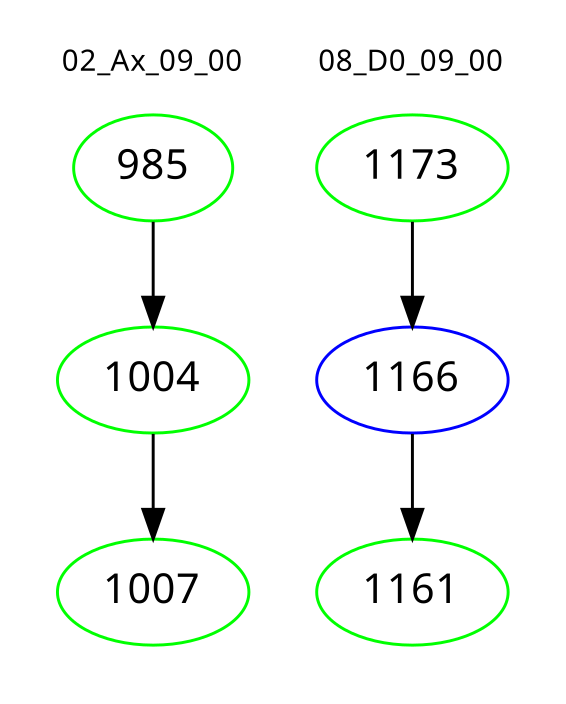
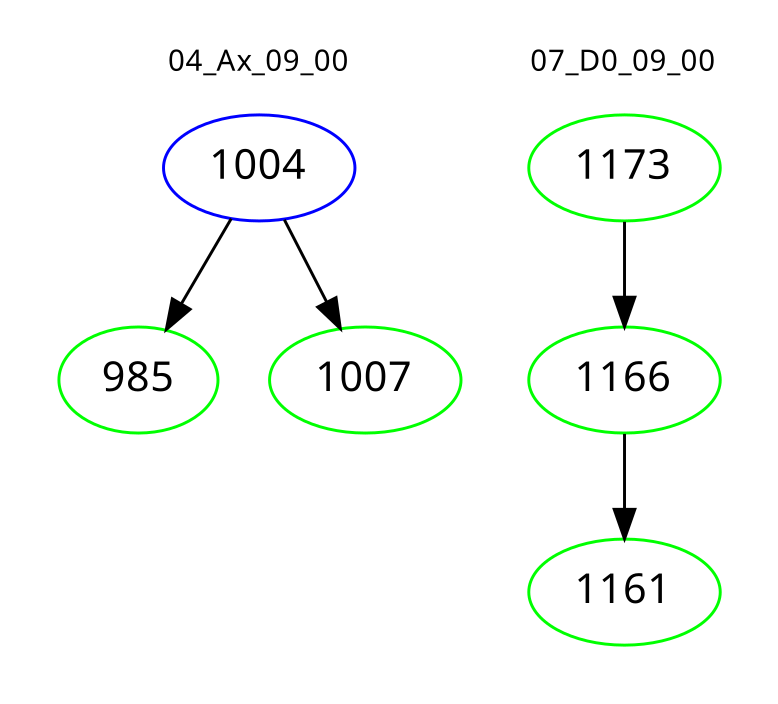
(153, 63) -> (259, 63)
(412, 63) -> (625, 63)
(153, 260) -> (206, 261)
(153, 380) -> (259, 168)
(412, 380) -> (625, 380)
